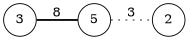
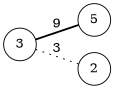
(57, 13) -> (57, 24)
(132, 20) -> (57, 57)
